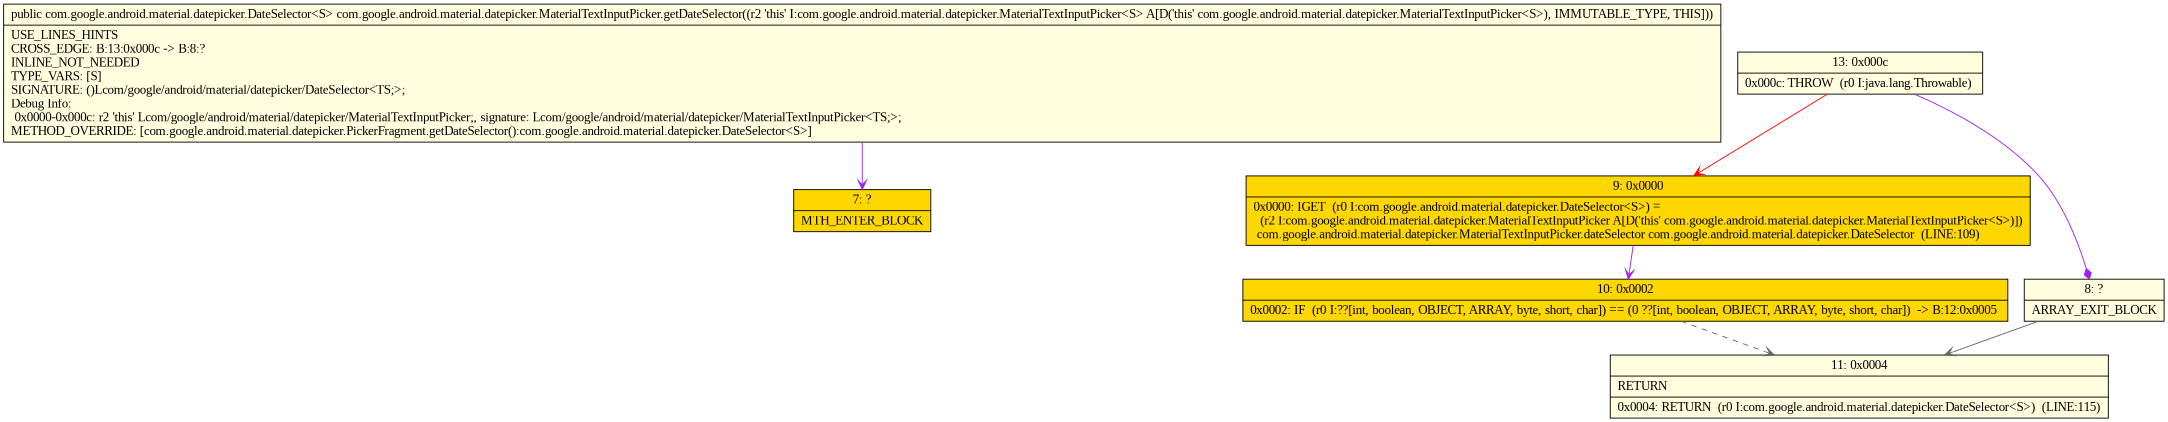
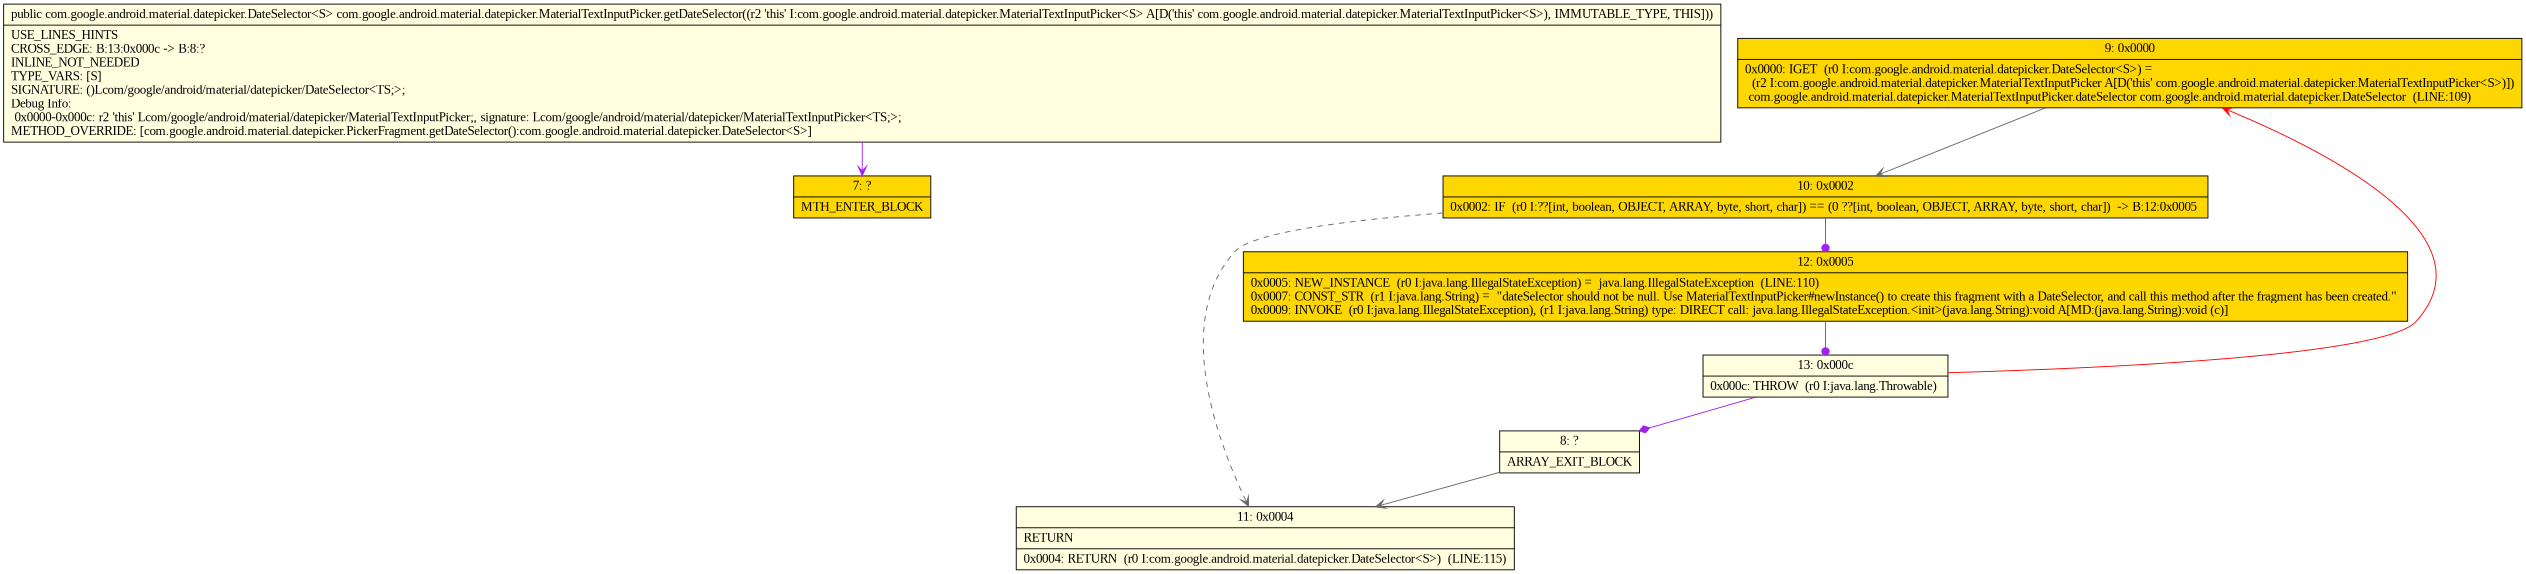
(1631, 258) -> (1965, 140)
none -> (1825, 287)
